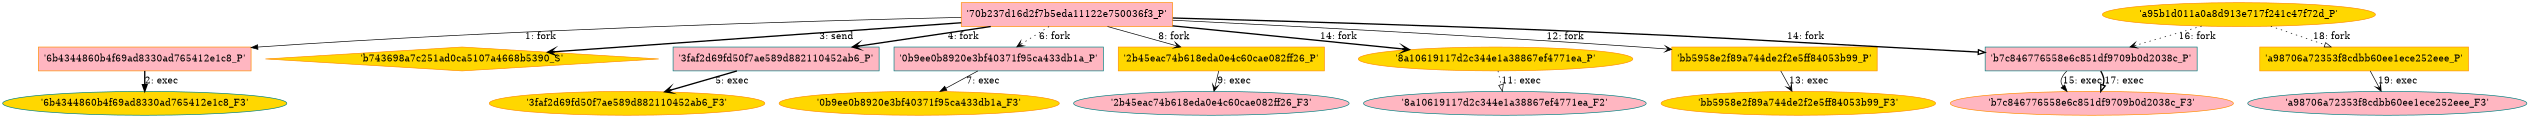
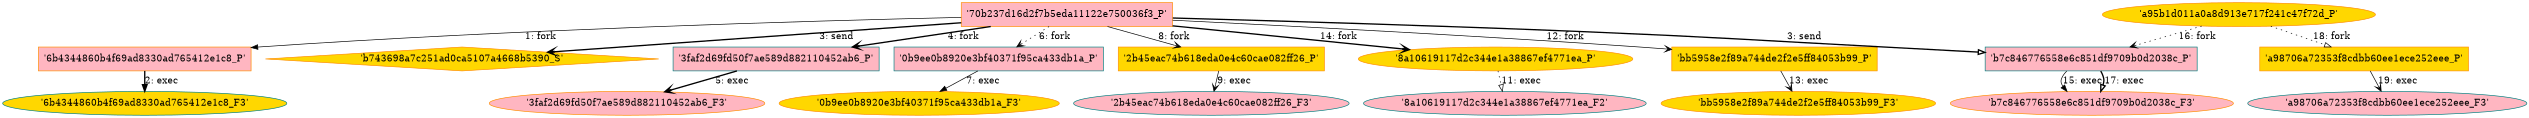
(1806, 37) -> (1804, 37)
(627, 103) -> (627, 103)
